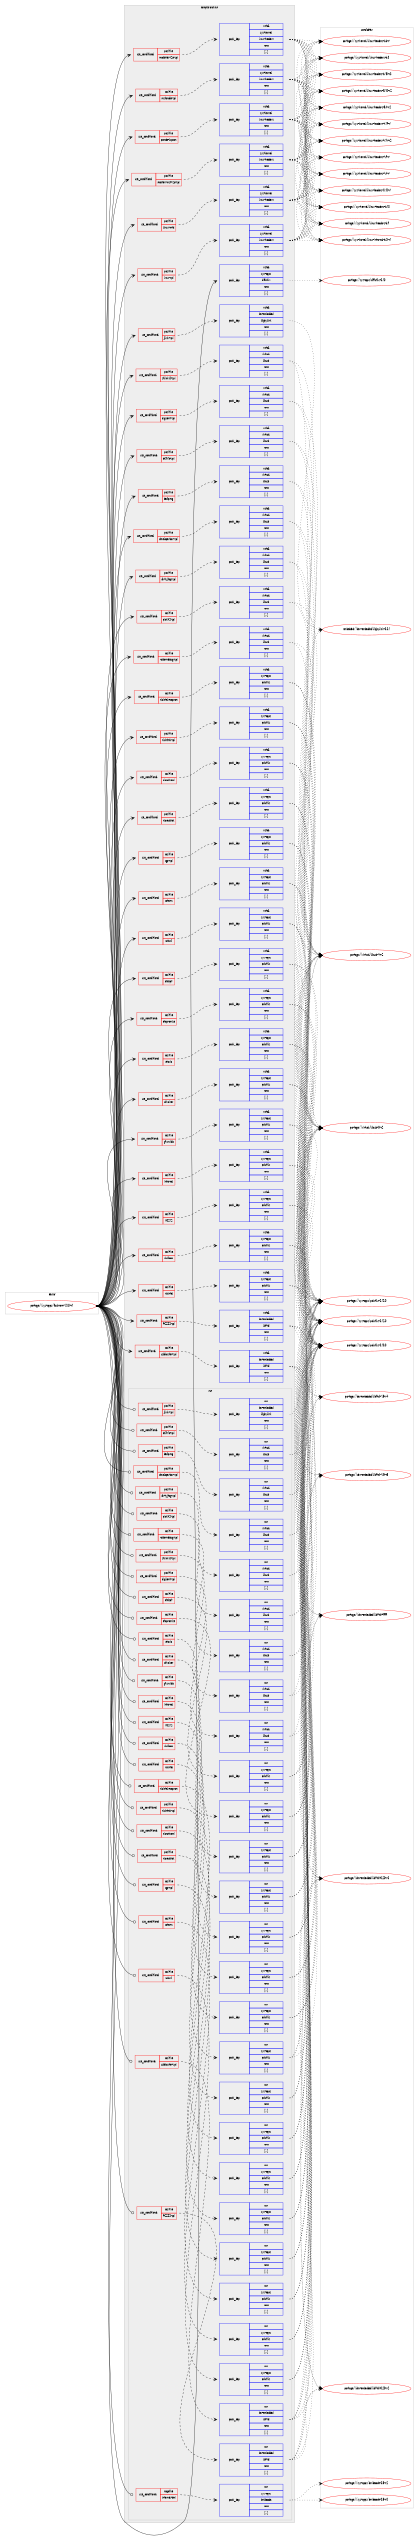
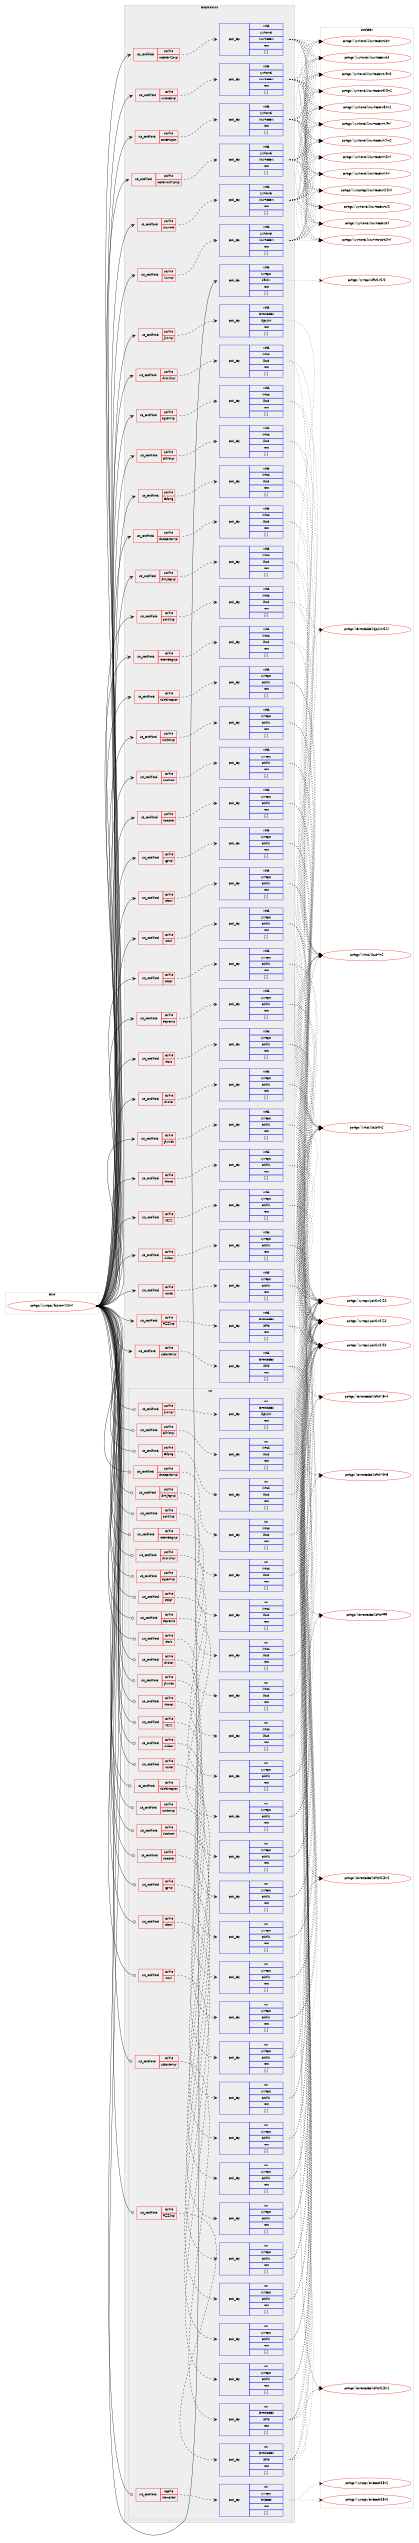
(367, 157) -> (367, 157)
(367, 191) -> (367, 191)
(367, 630) -> (367, 630)
